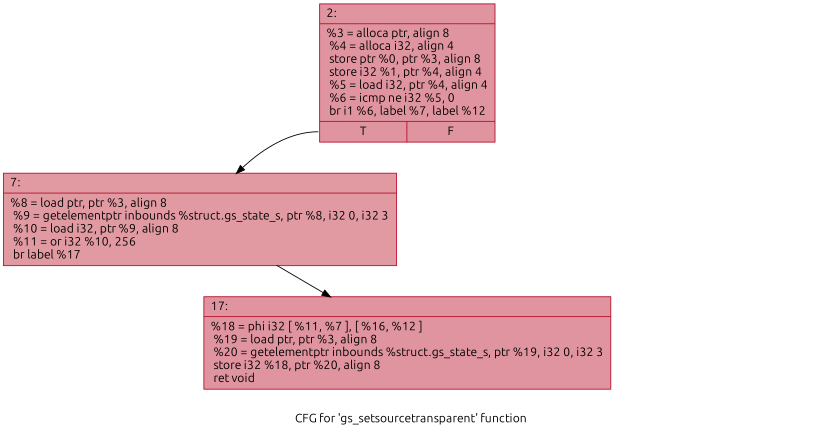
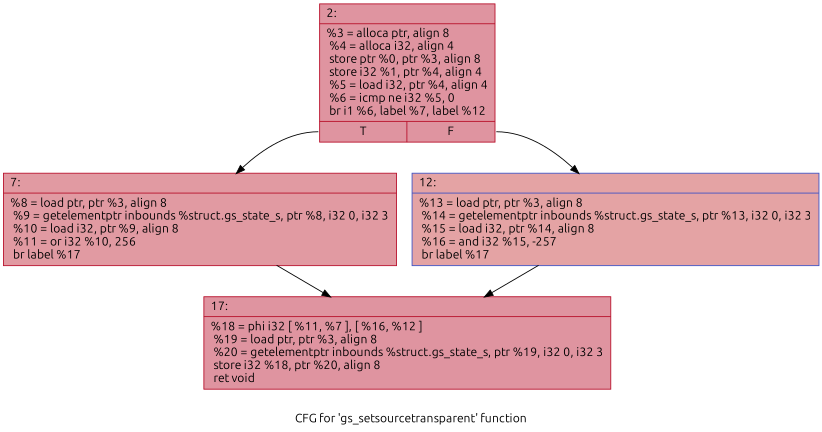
none -> (616, 219)
